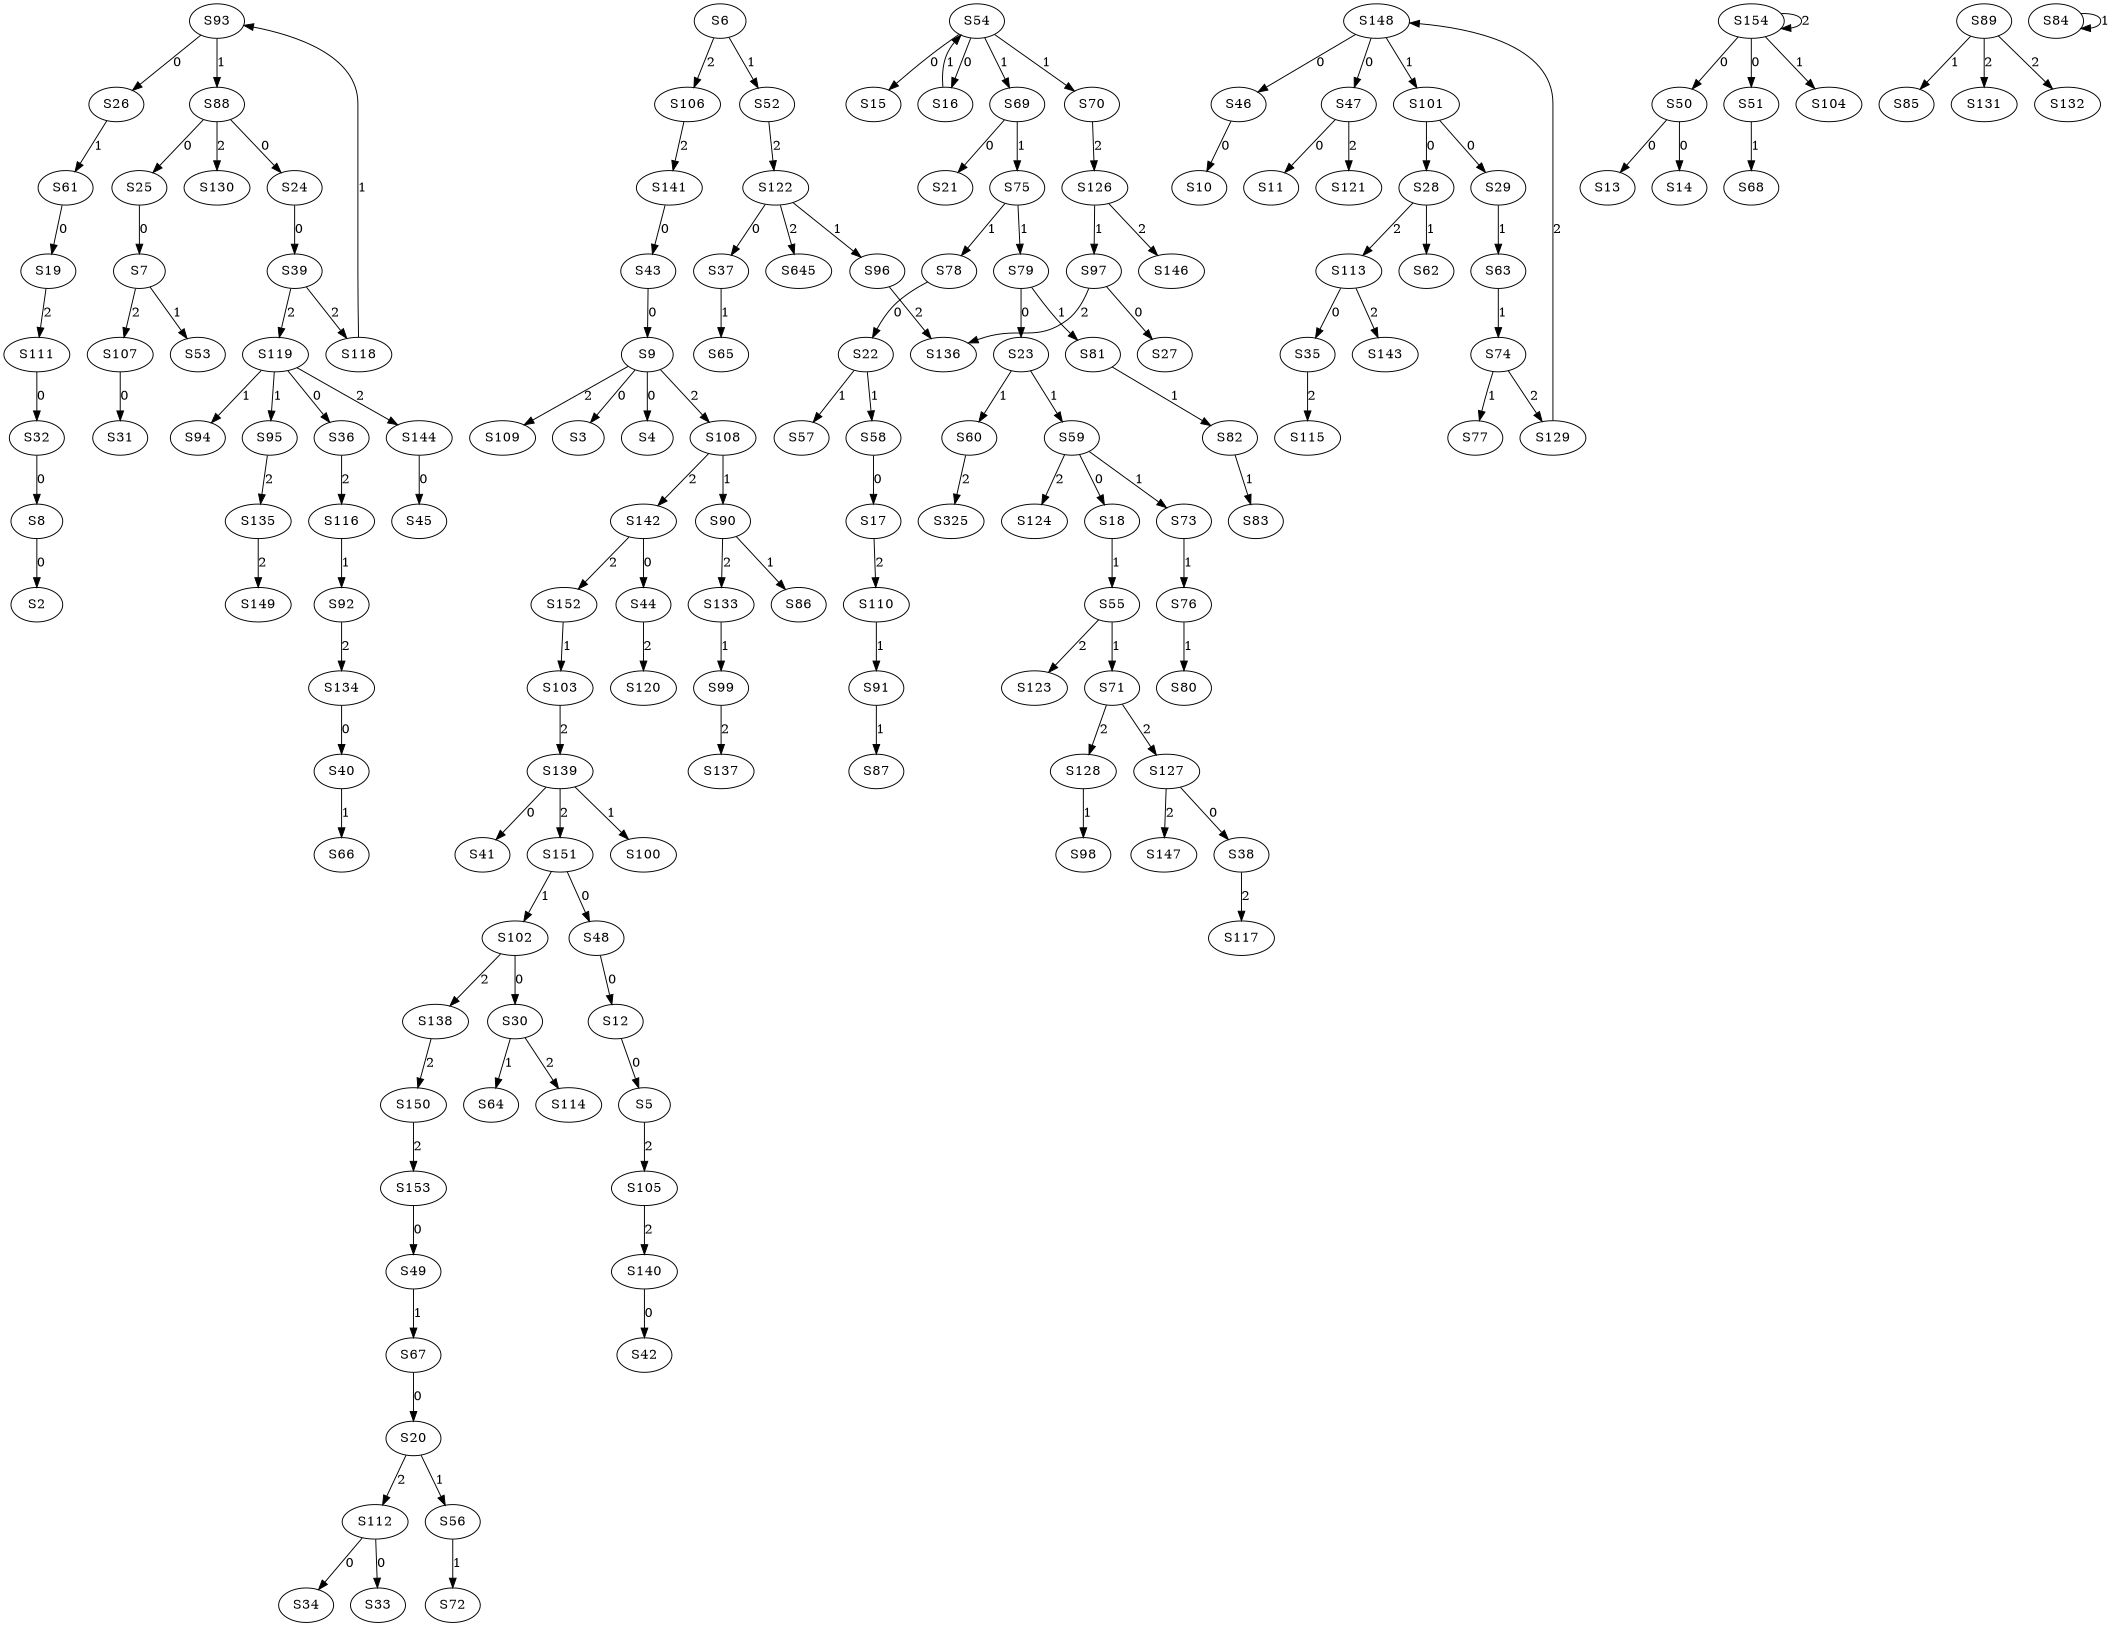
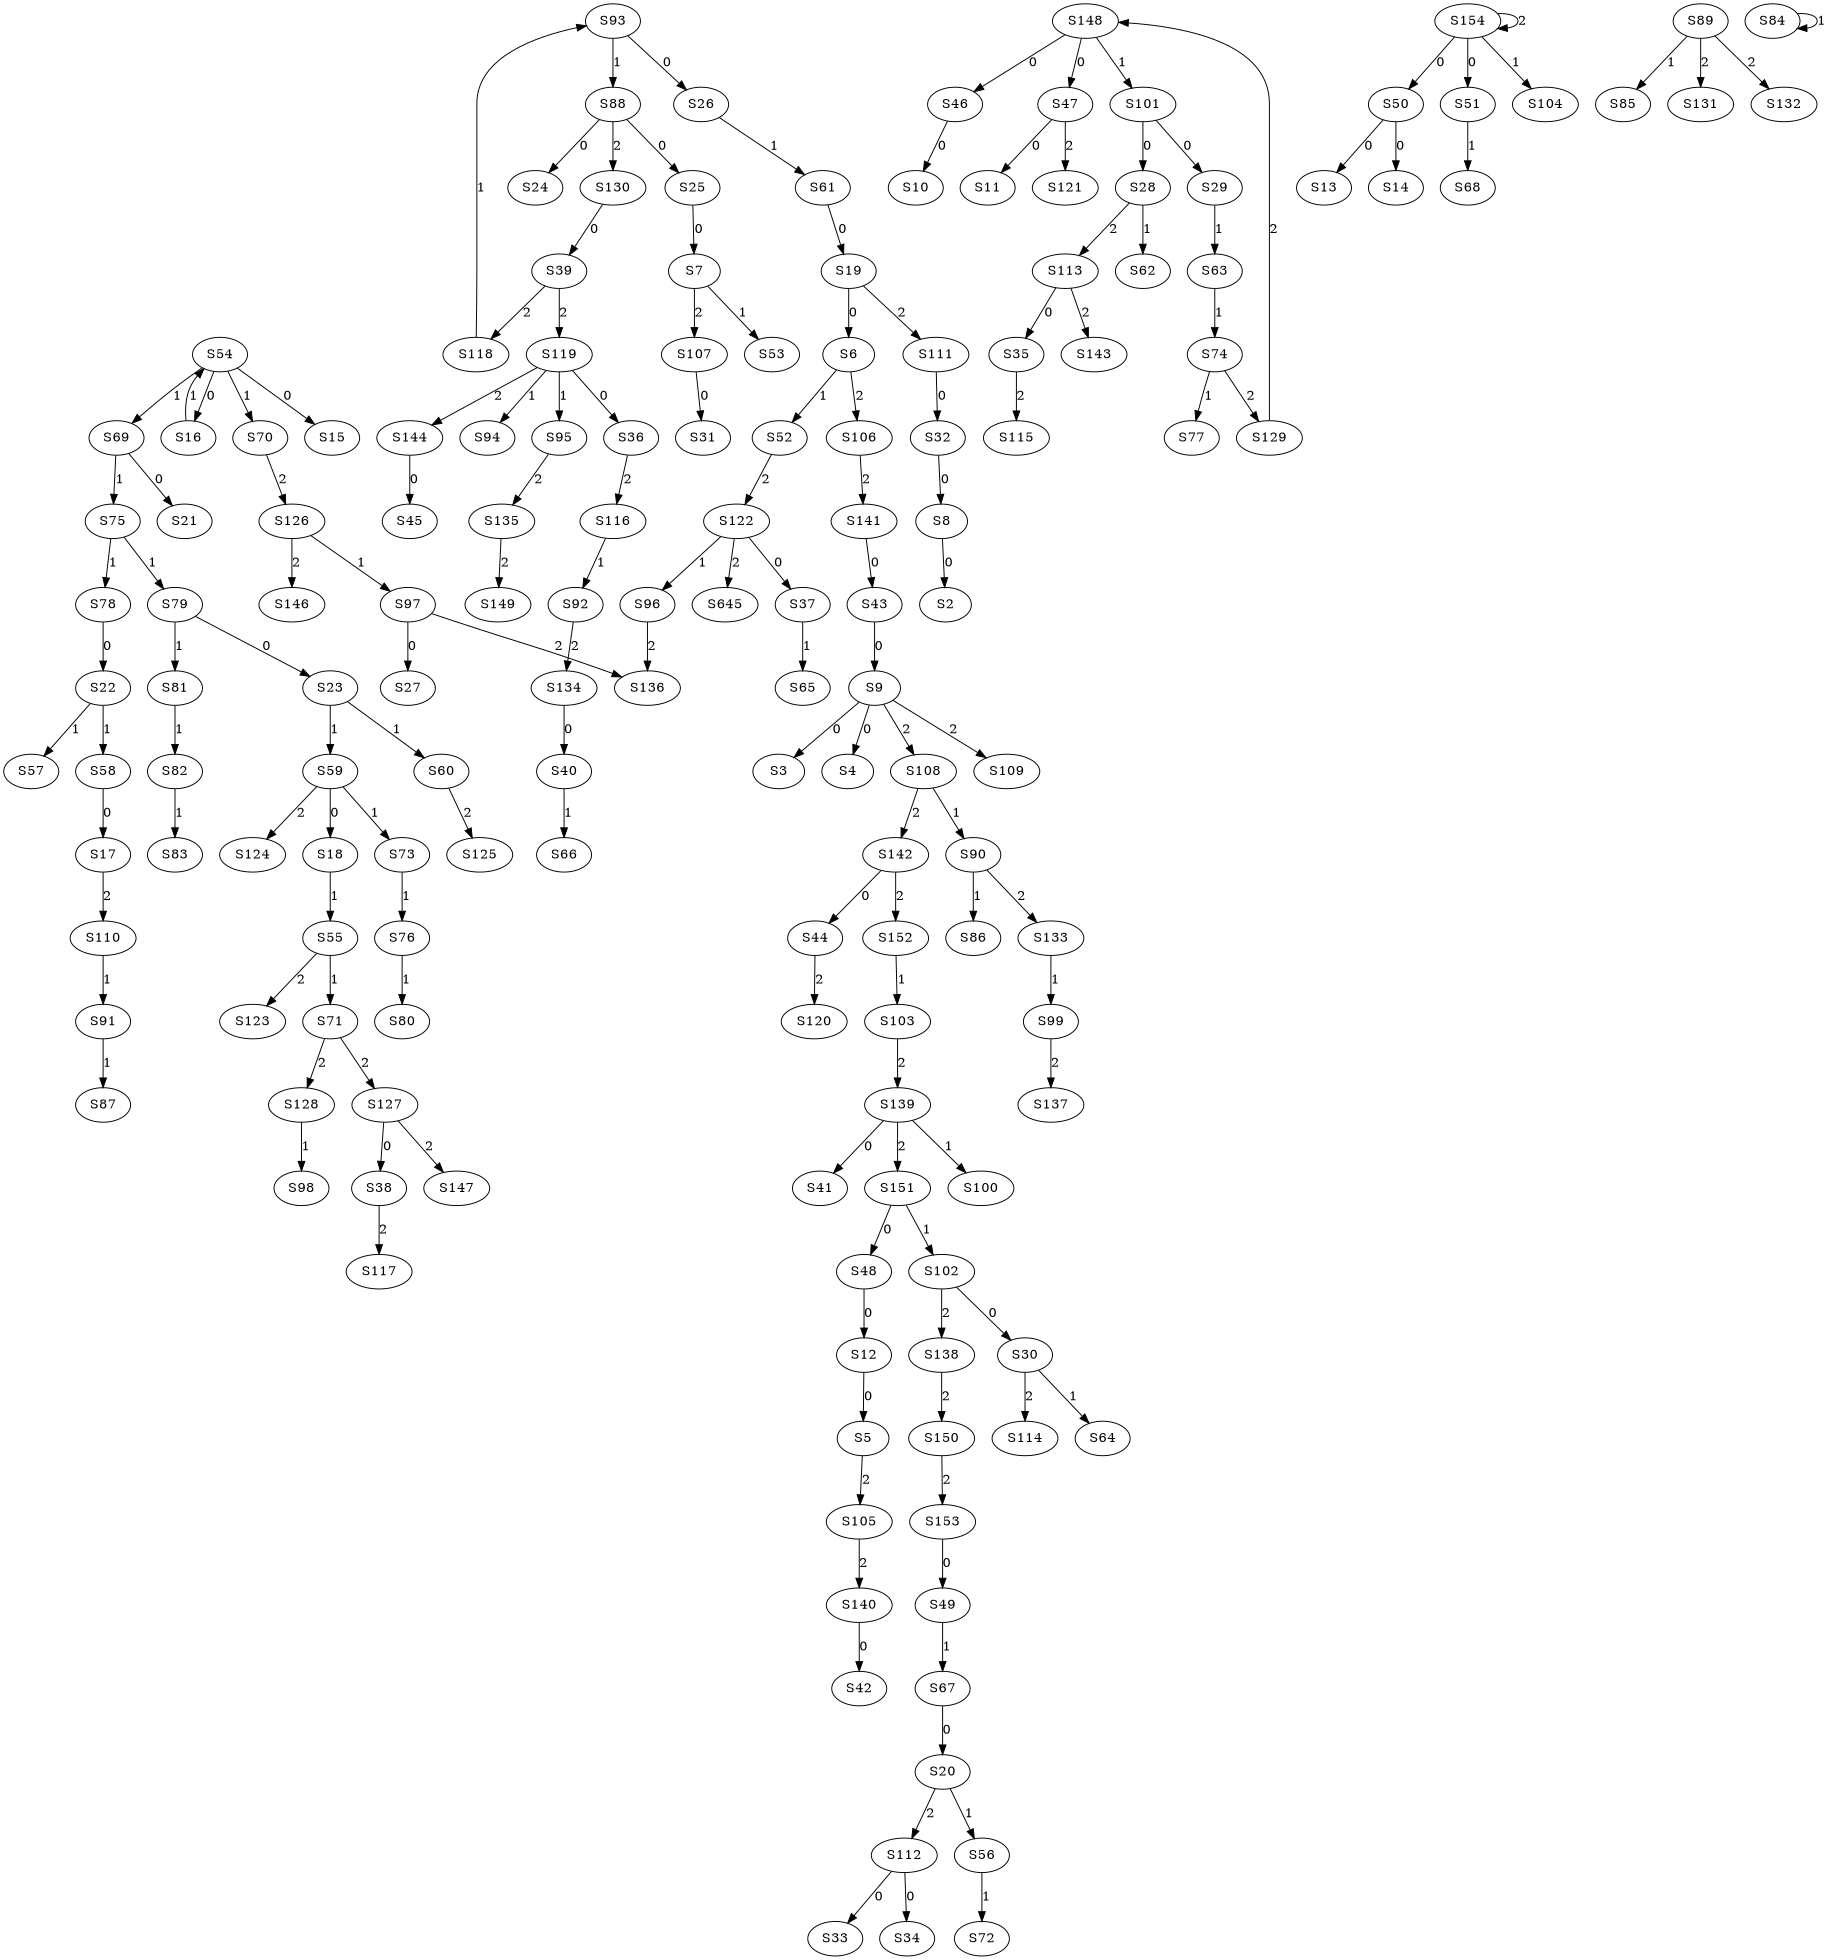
(295, 225) -> (589, 225)
none -> (849, 308)
(951, 521) -> (480, 855)
